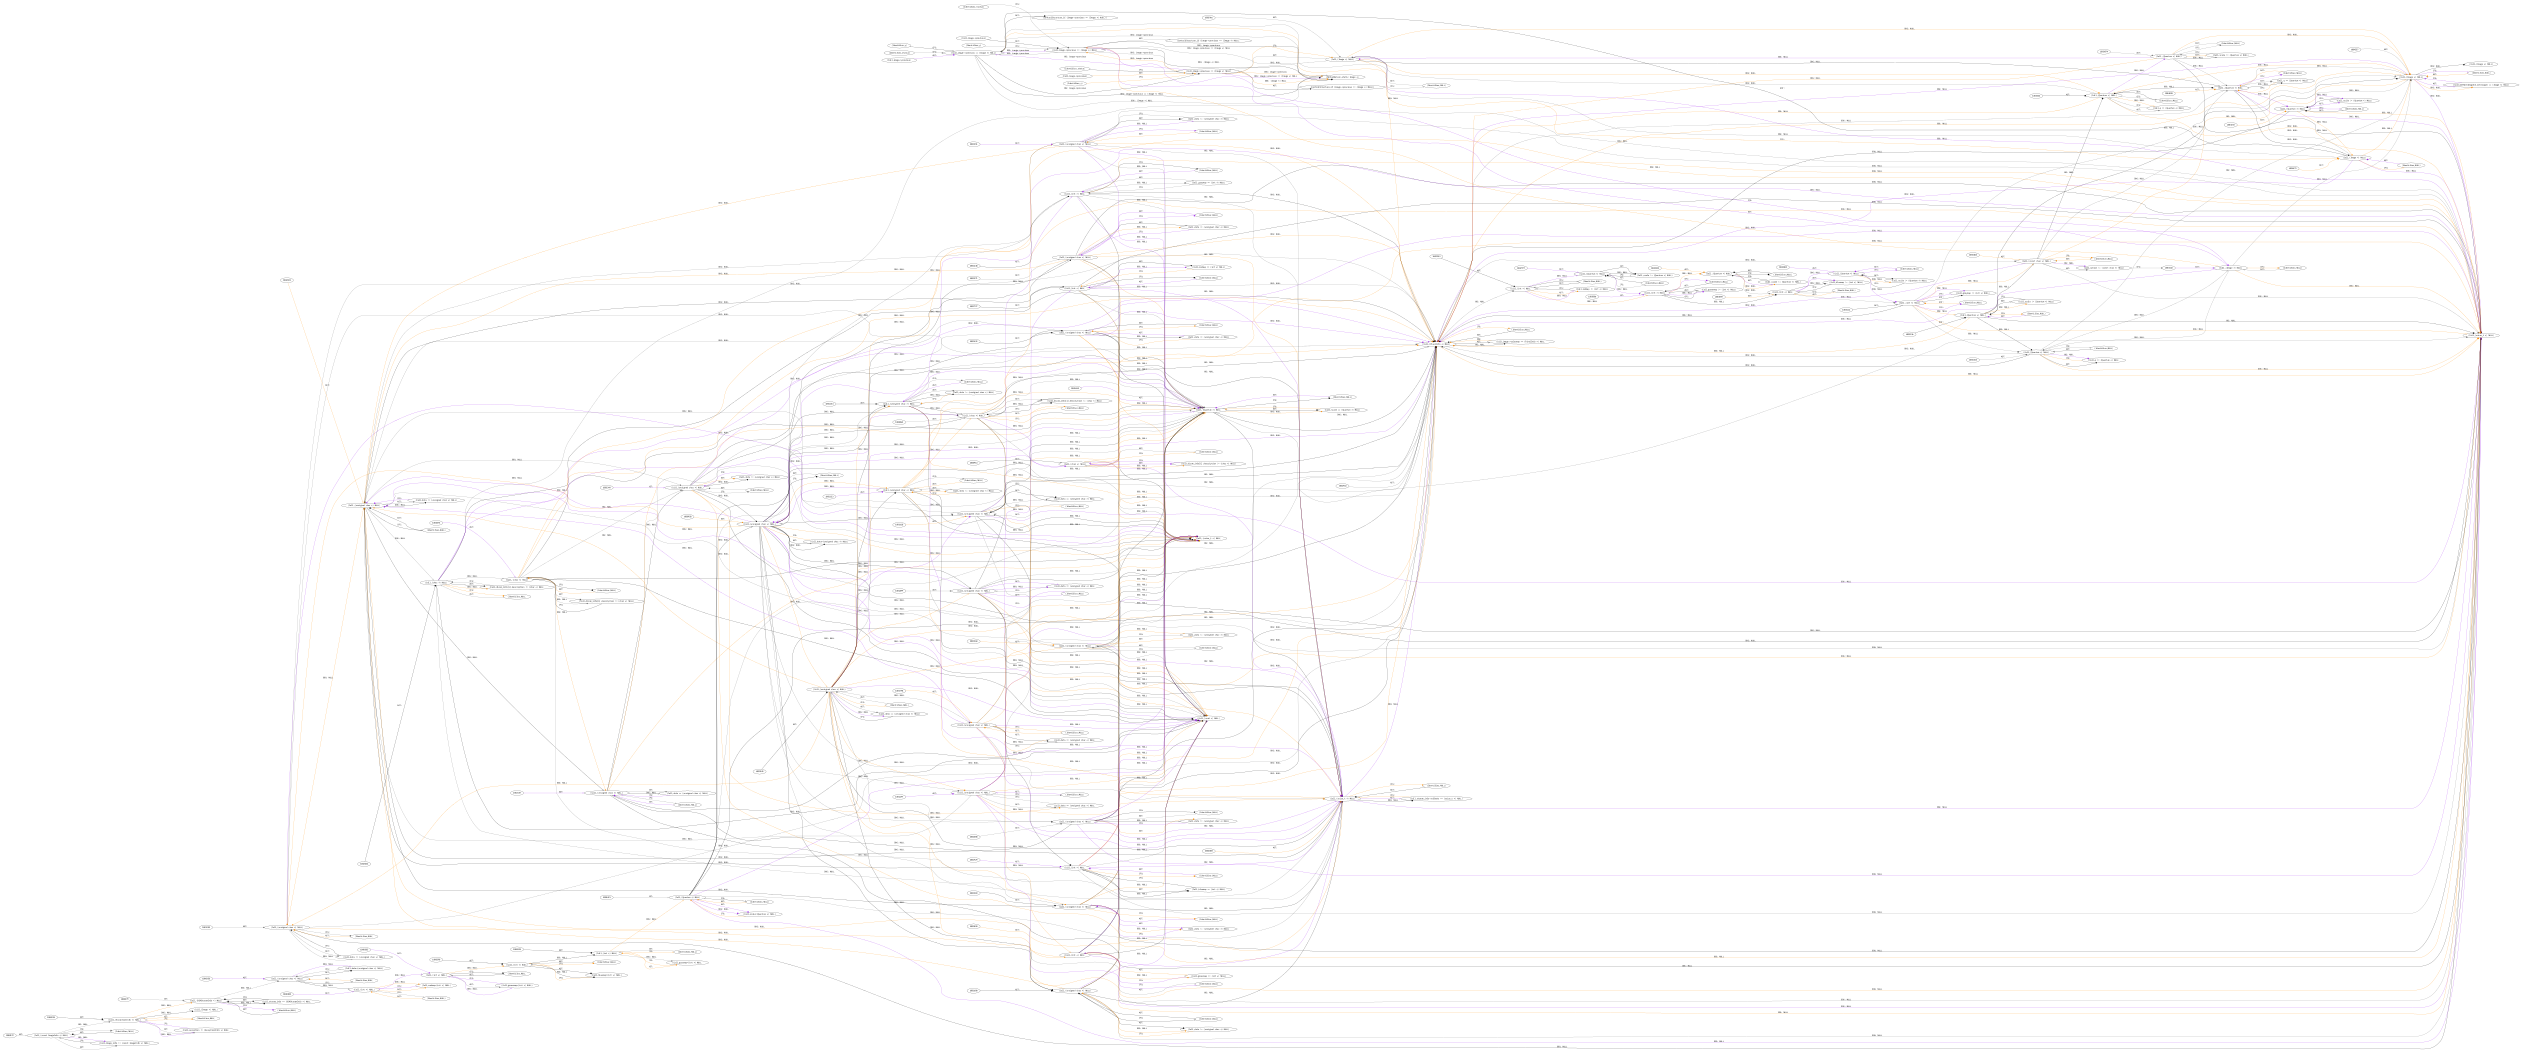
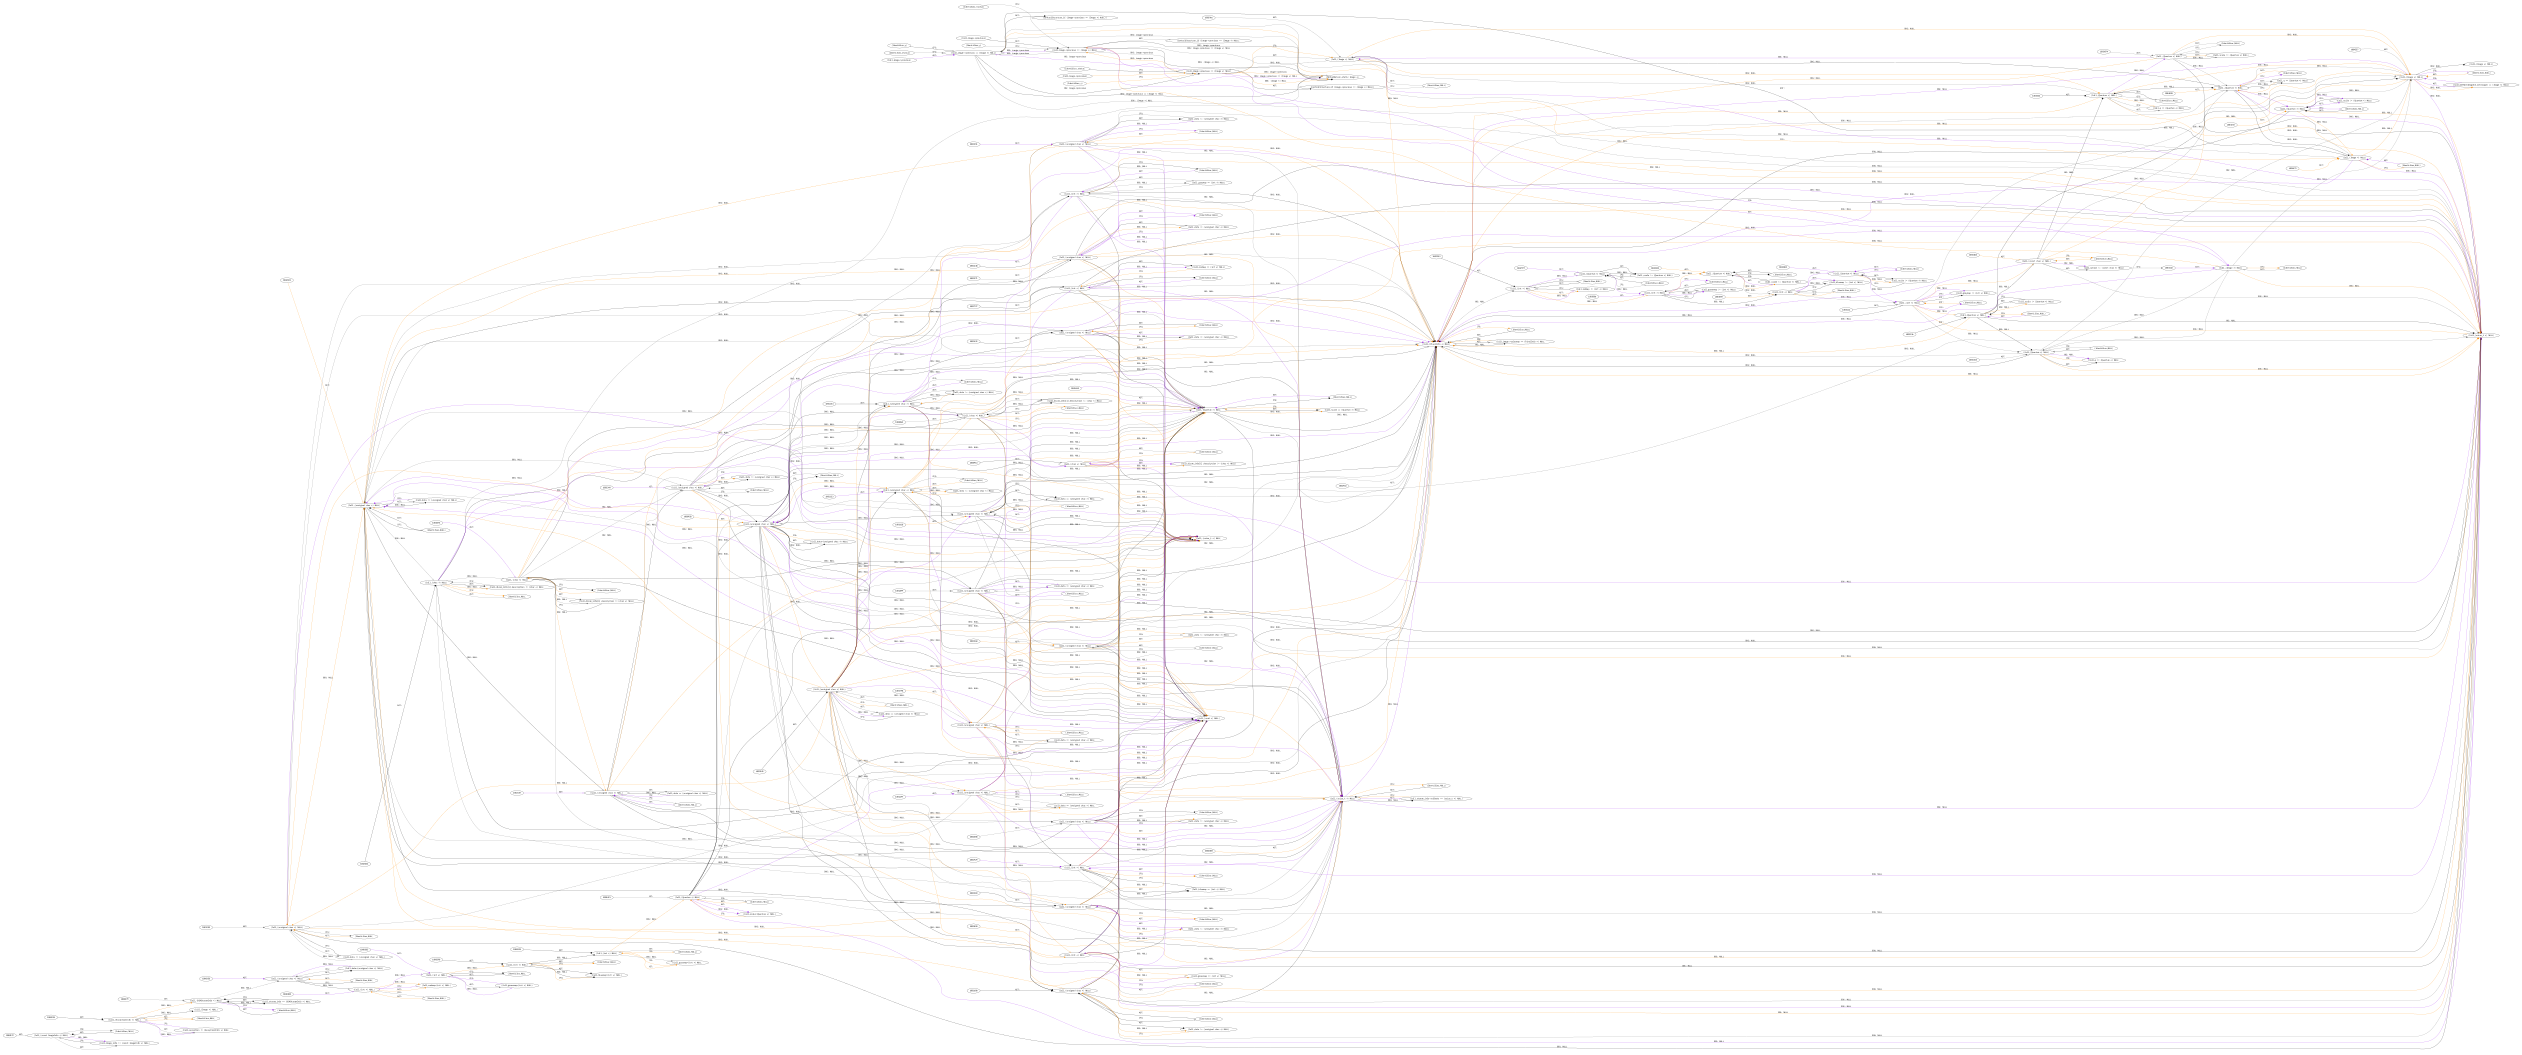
(1703, 261) -> none
(83, 1026) -> none
